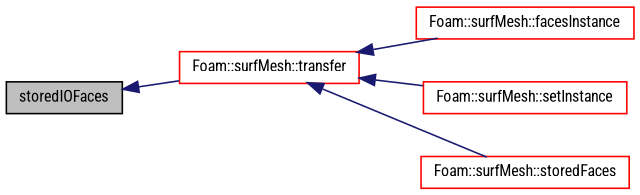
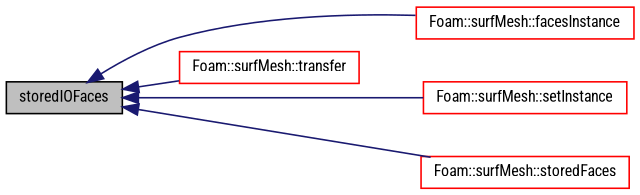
(405, 44) -> (254, 23)
(399, 83) -> (281, 98)
(405, 123) -> (285, 133)
